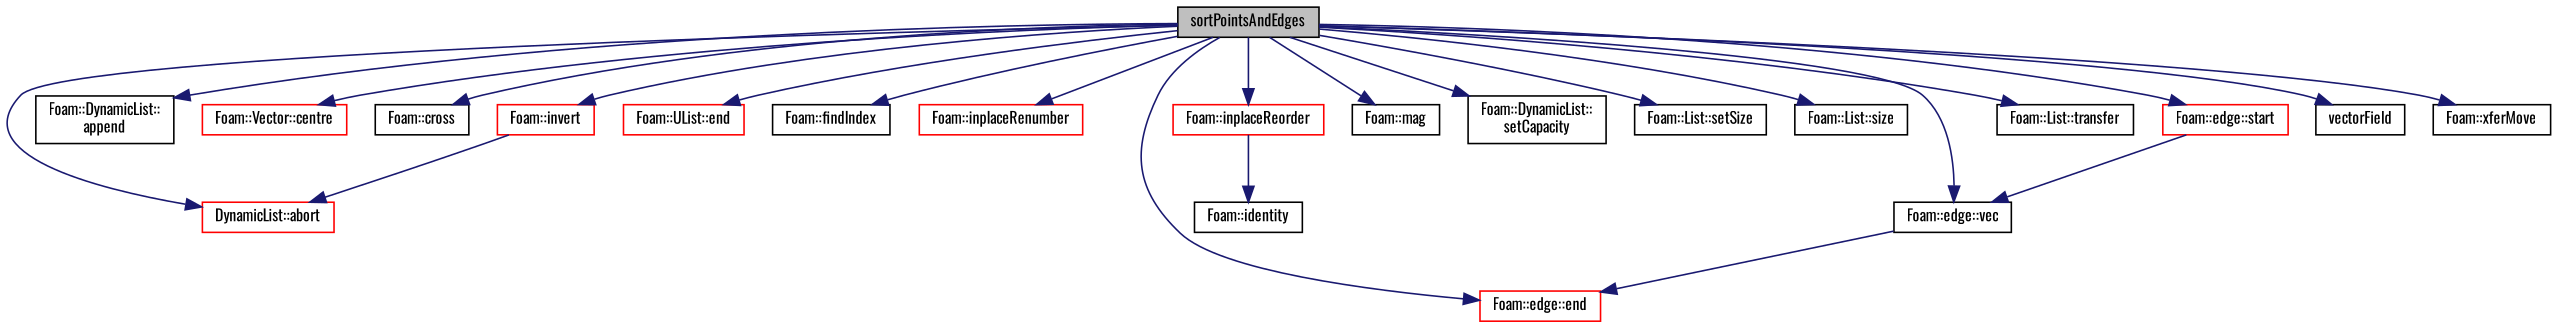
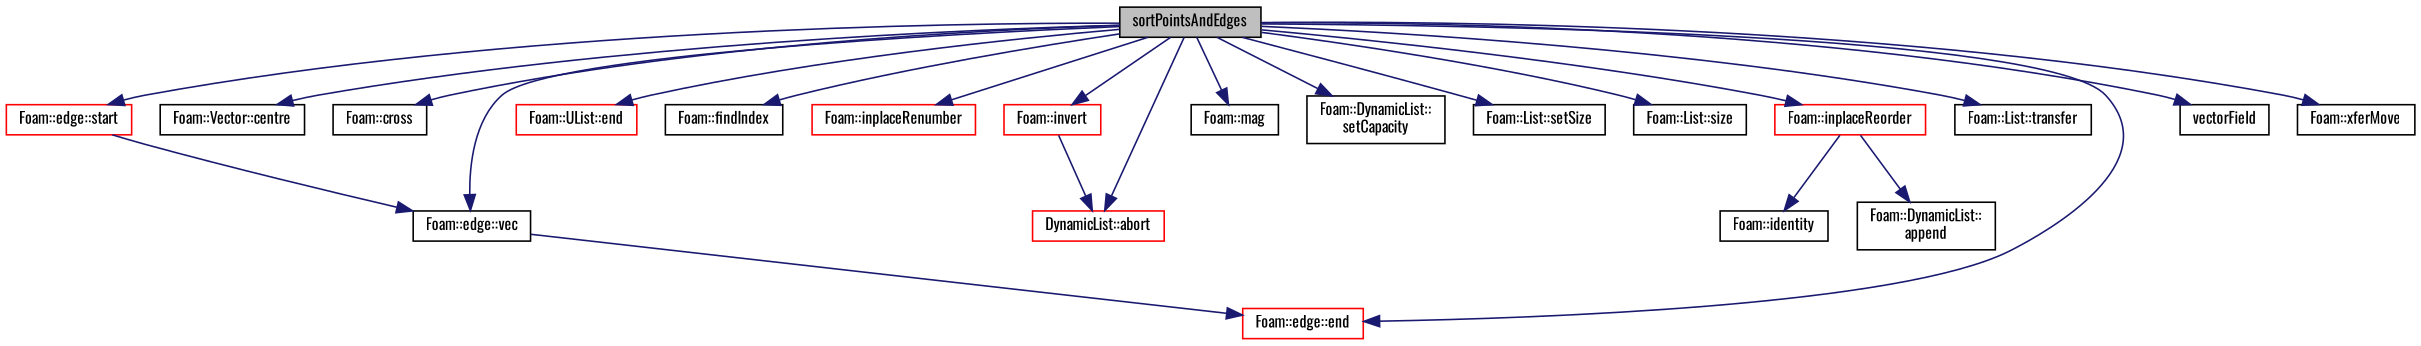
(460, 60) -> (1880, 162)
(275, 120) -> (232, 120)
